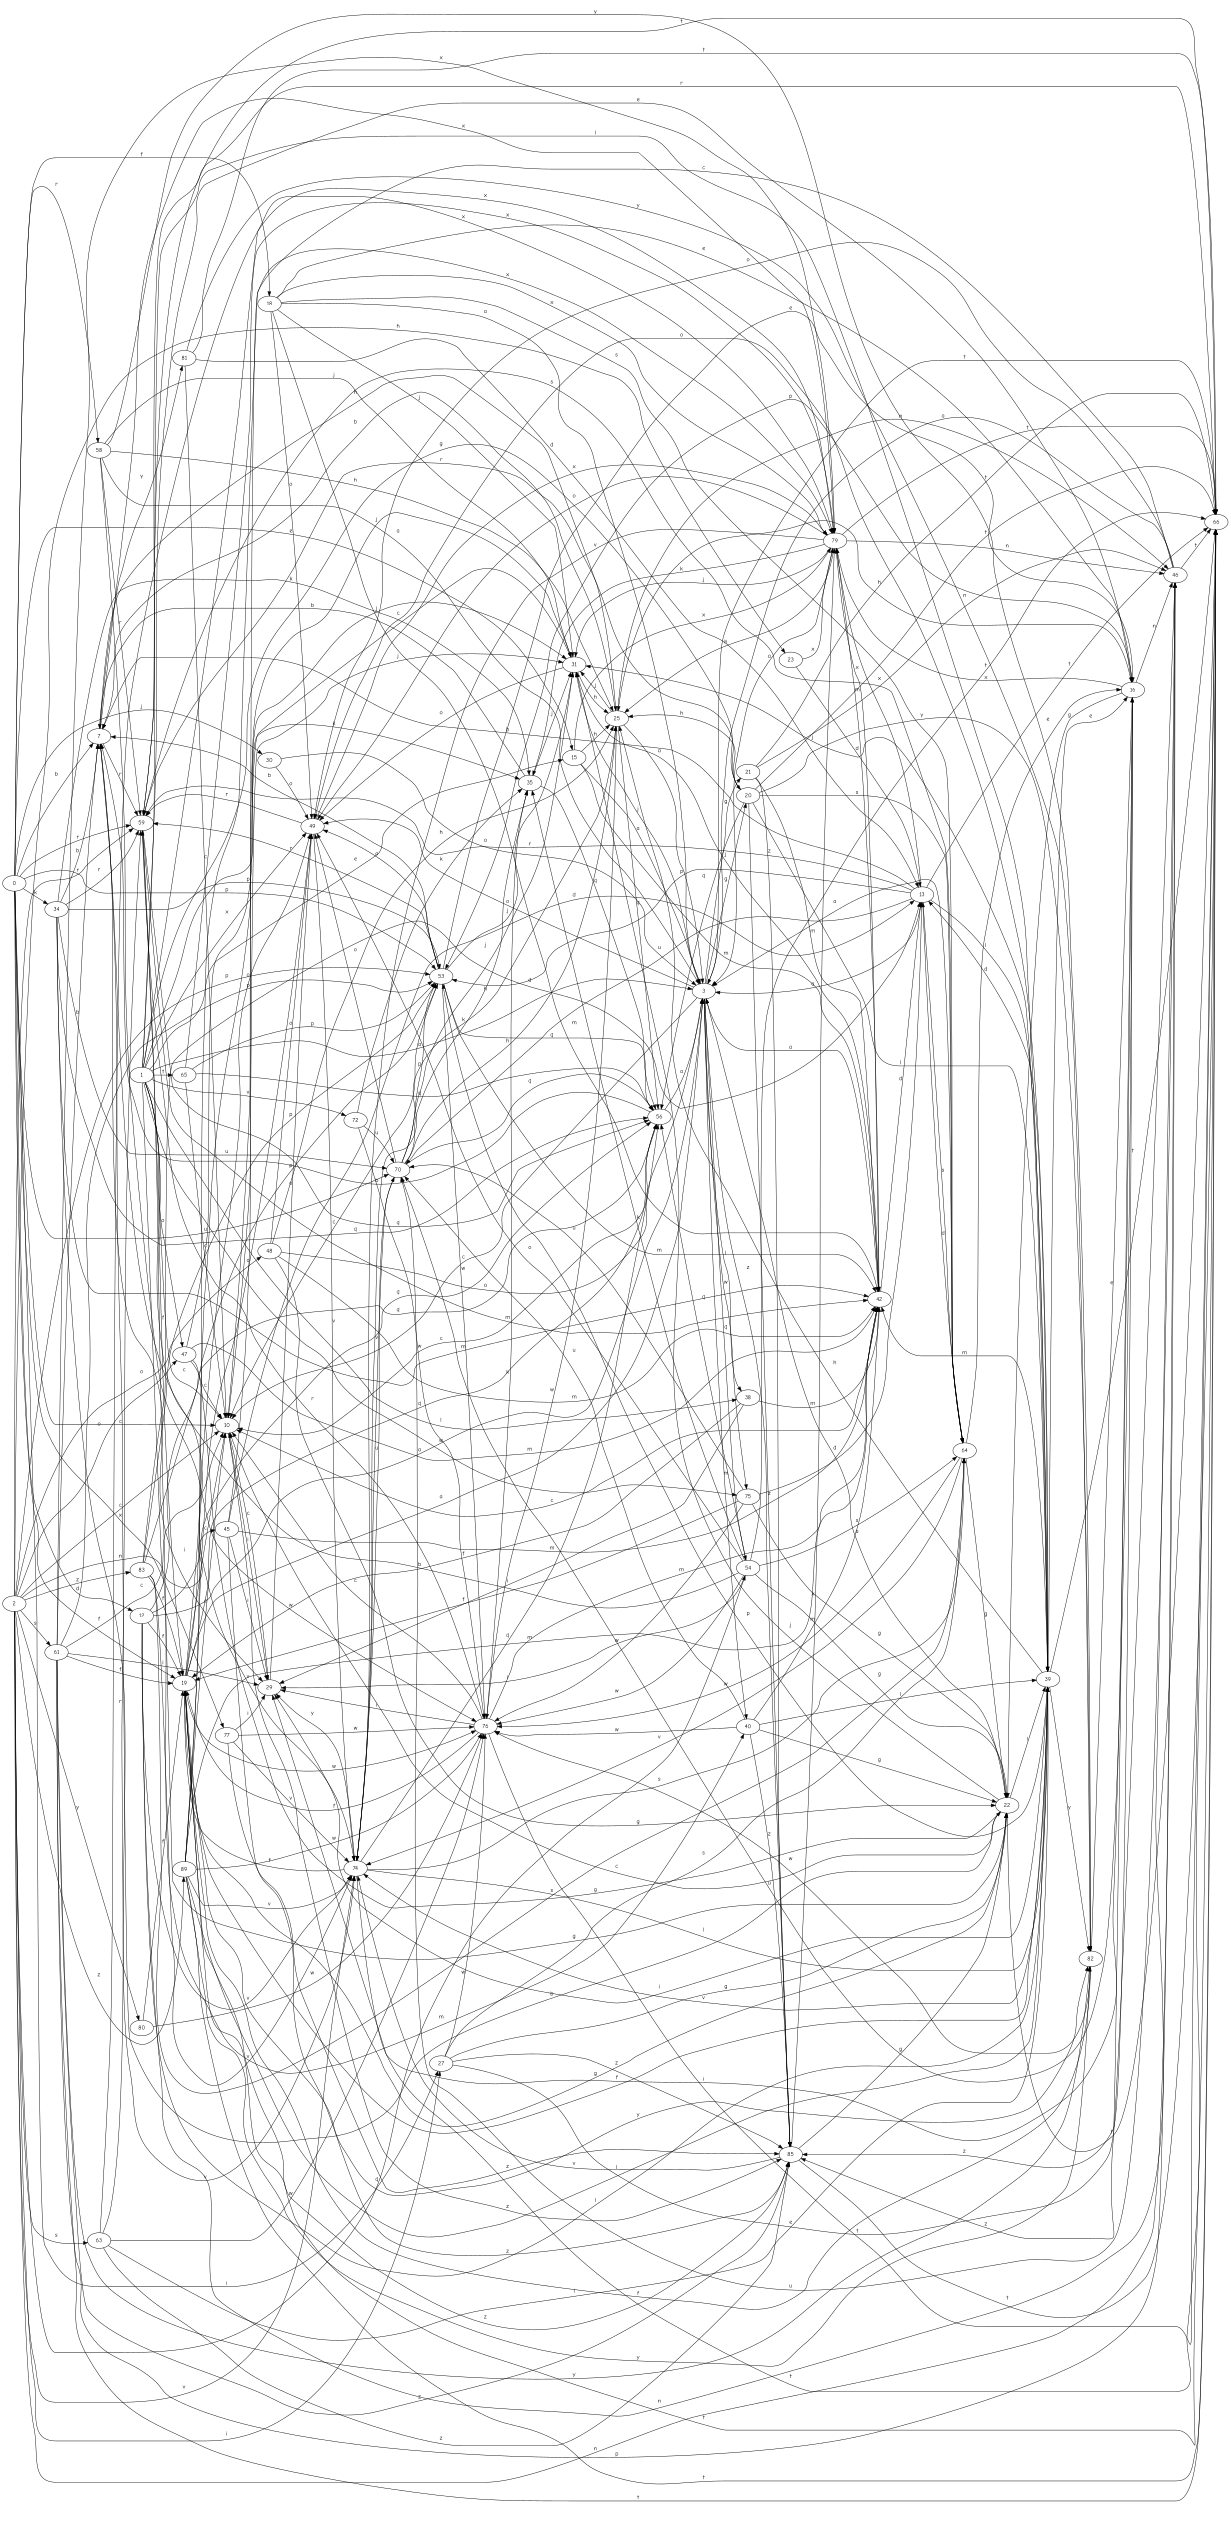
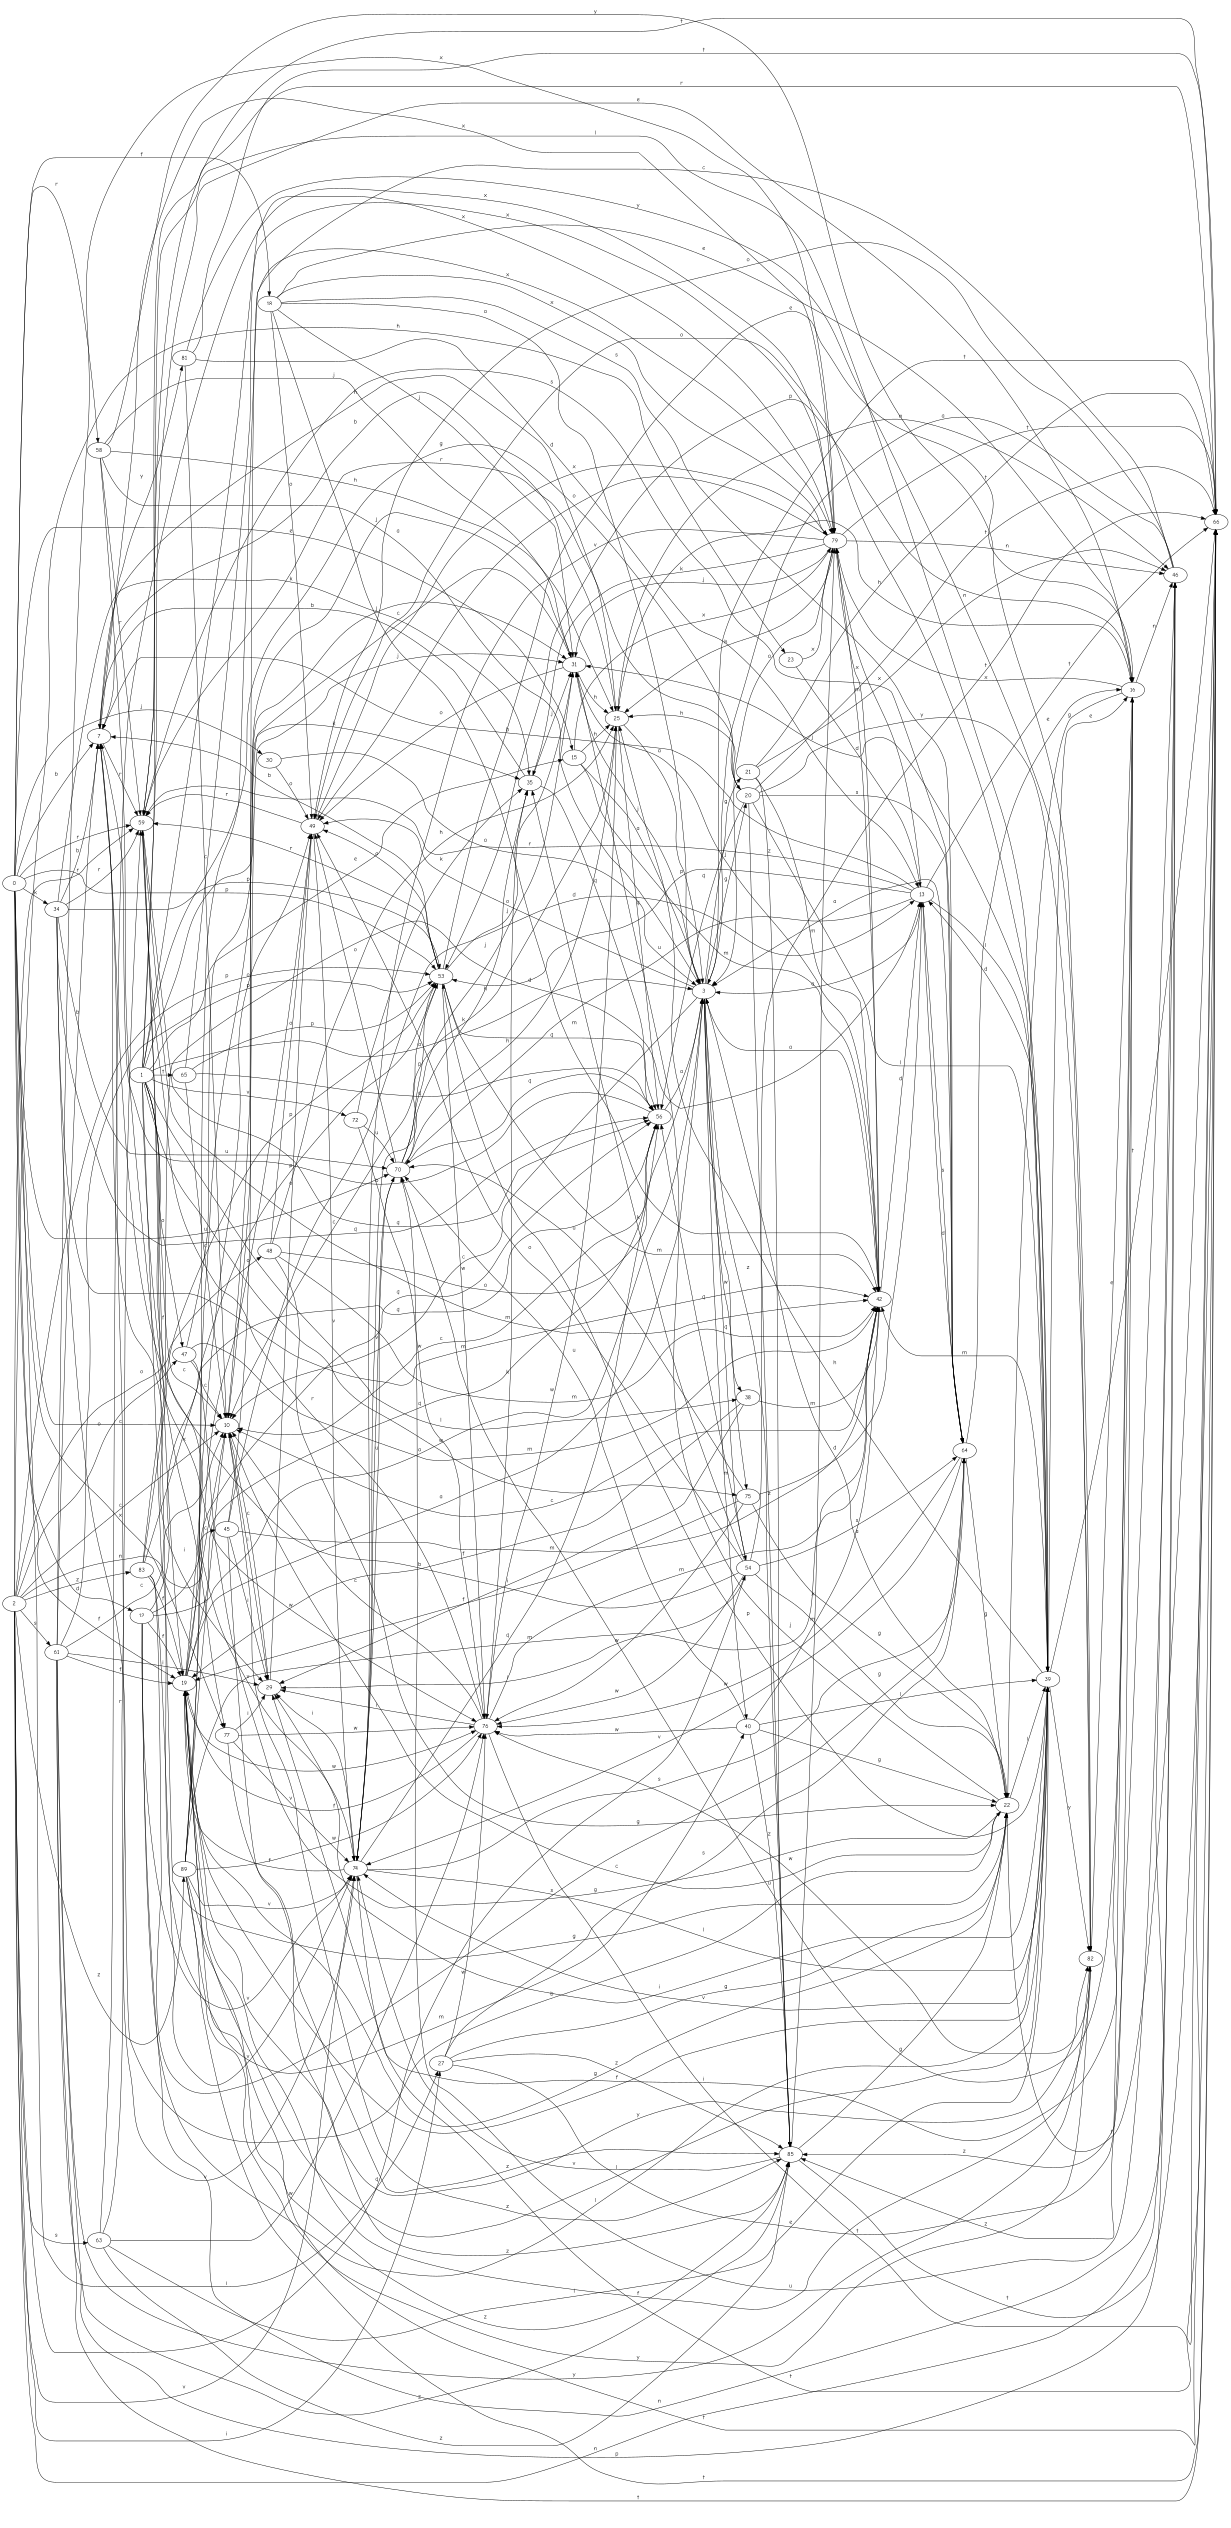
(1195, 550) -> none
(598, 693) -> none
(215, 946) -> (169, 1421)
(313, 1713) -> (313, 1713)
(142, 2028) -> none
